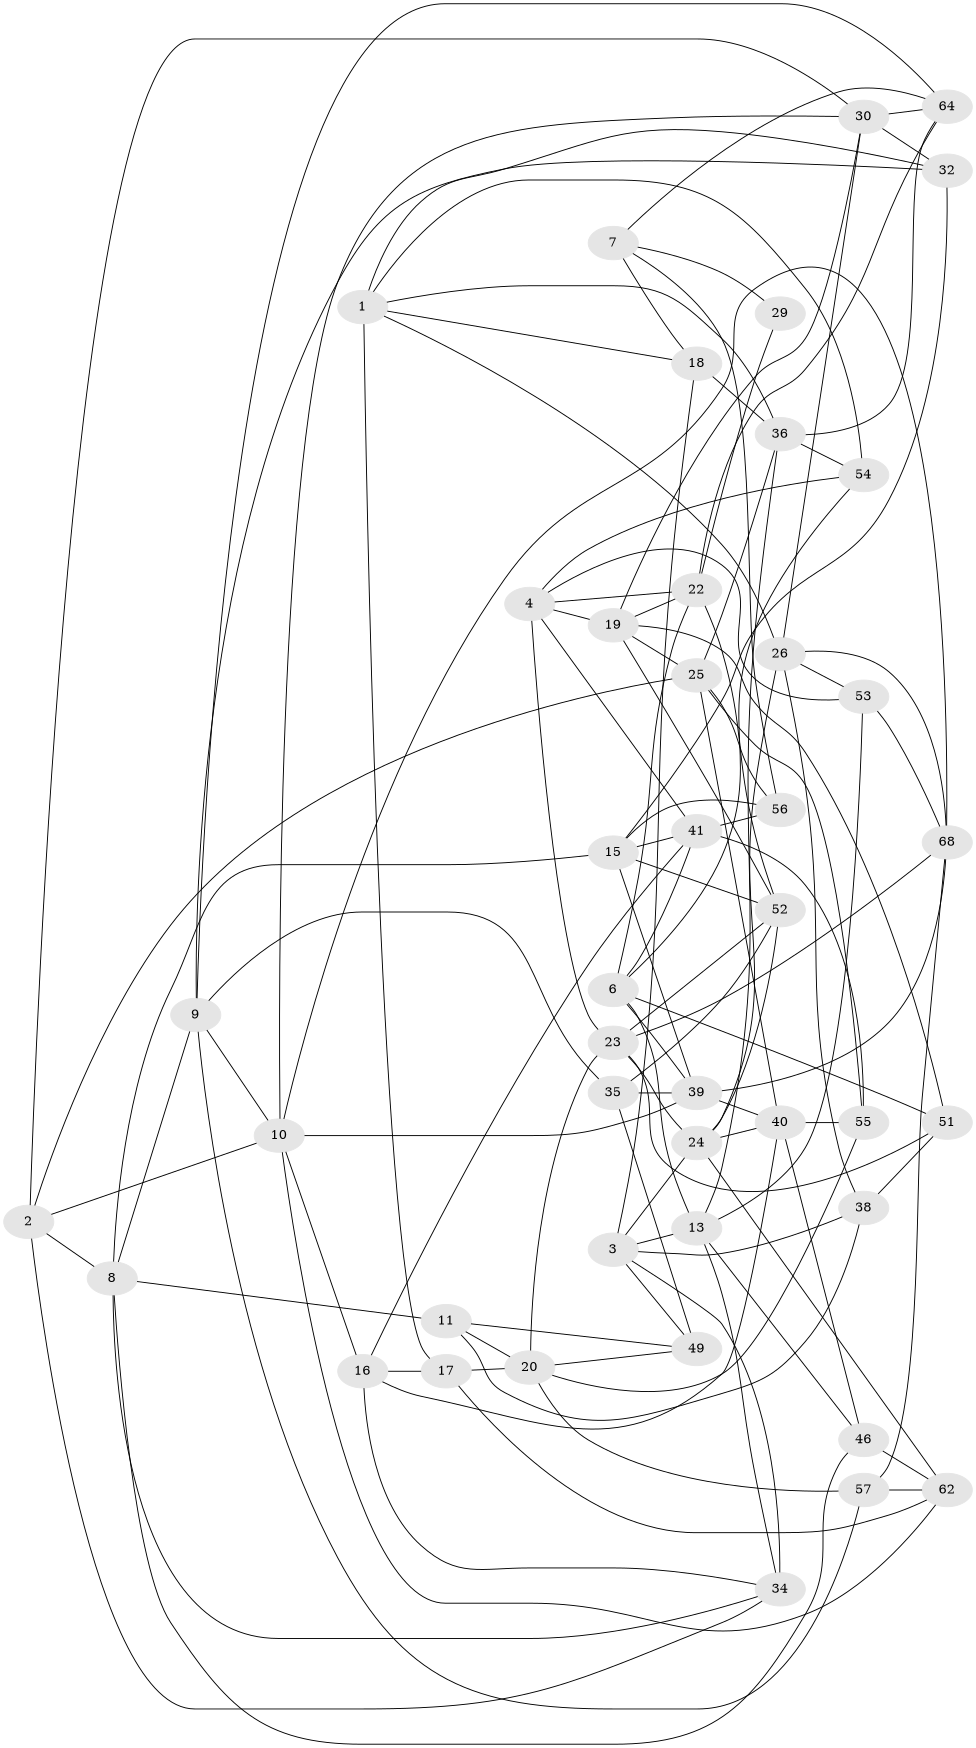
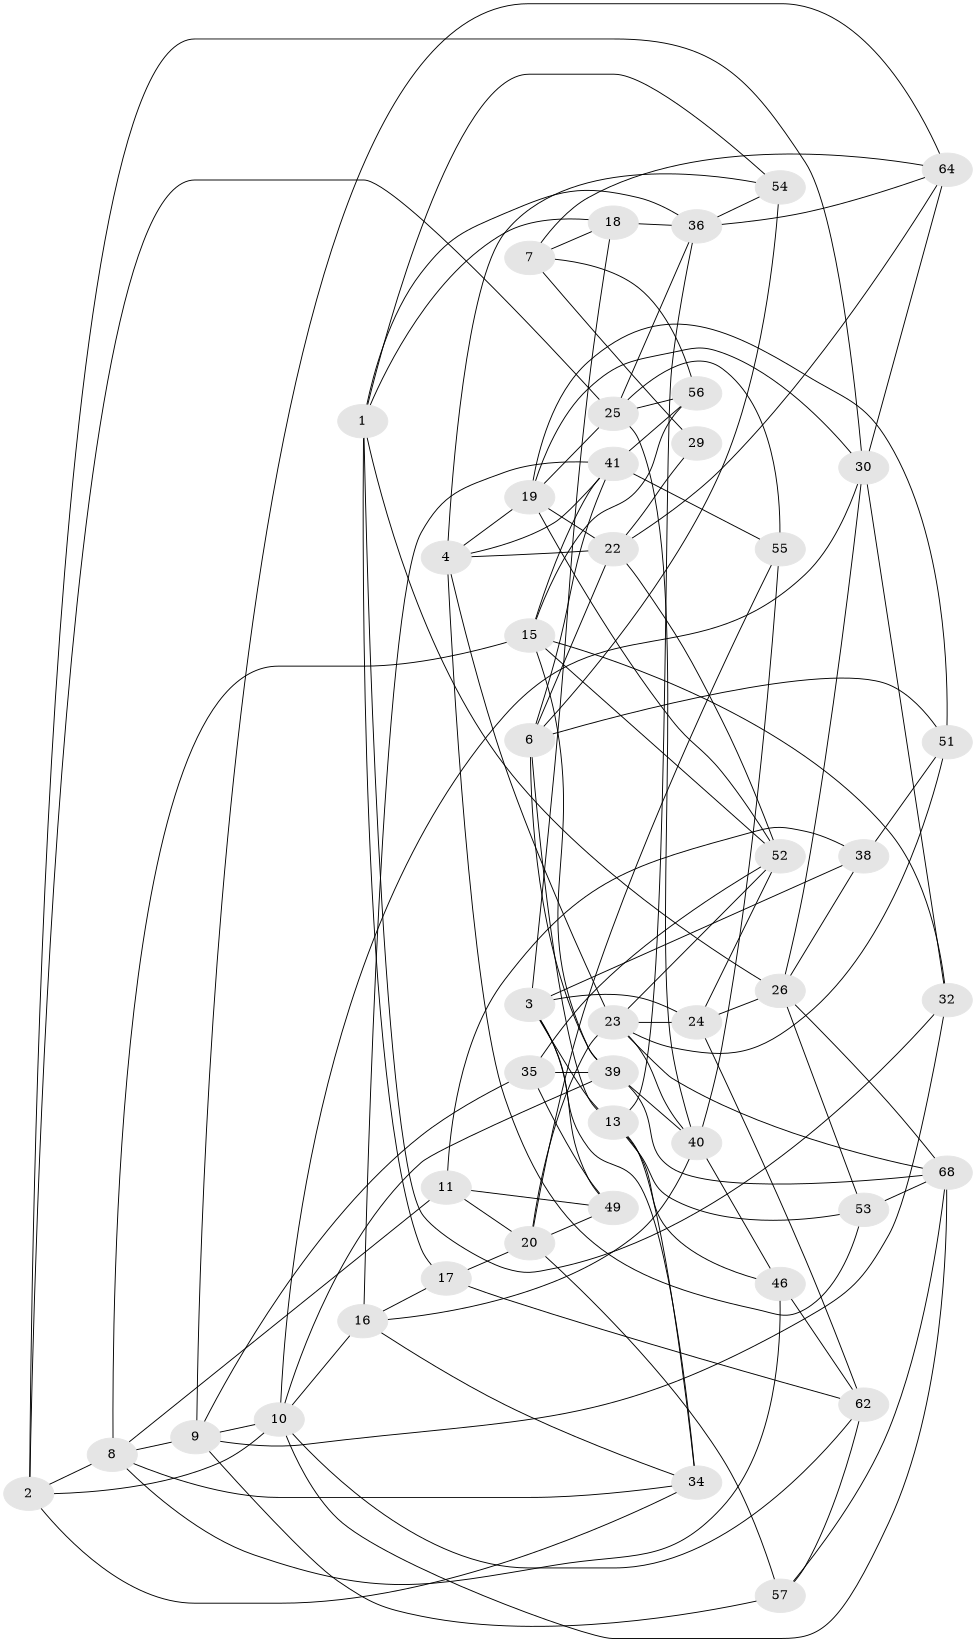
(738, 1133) -> (656, 1082)
